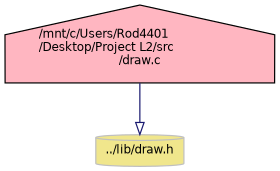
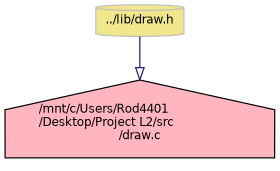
(140, 103) -> (140, 52)
